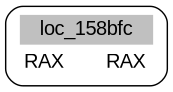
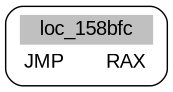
(85, 62) -> (85, 62)
